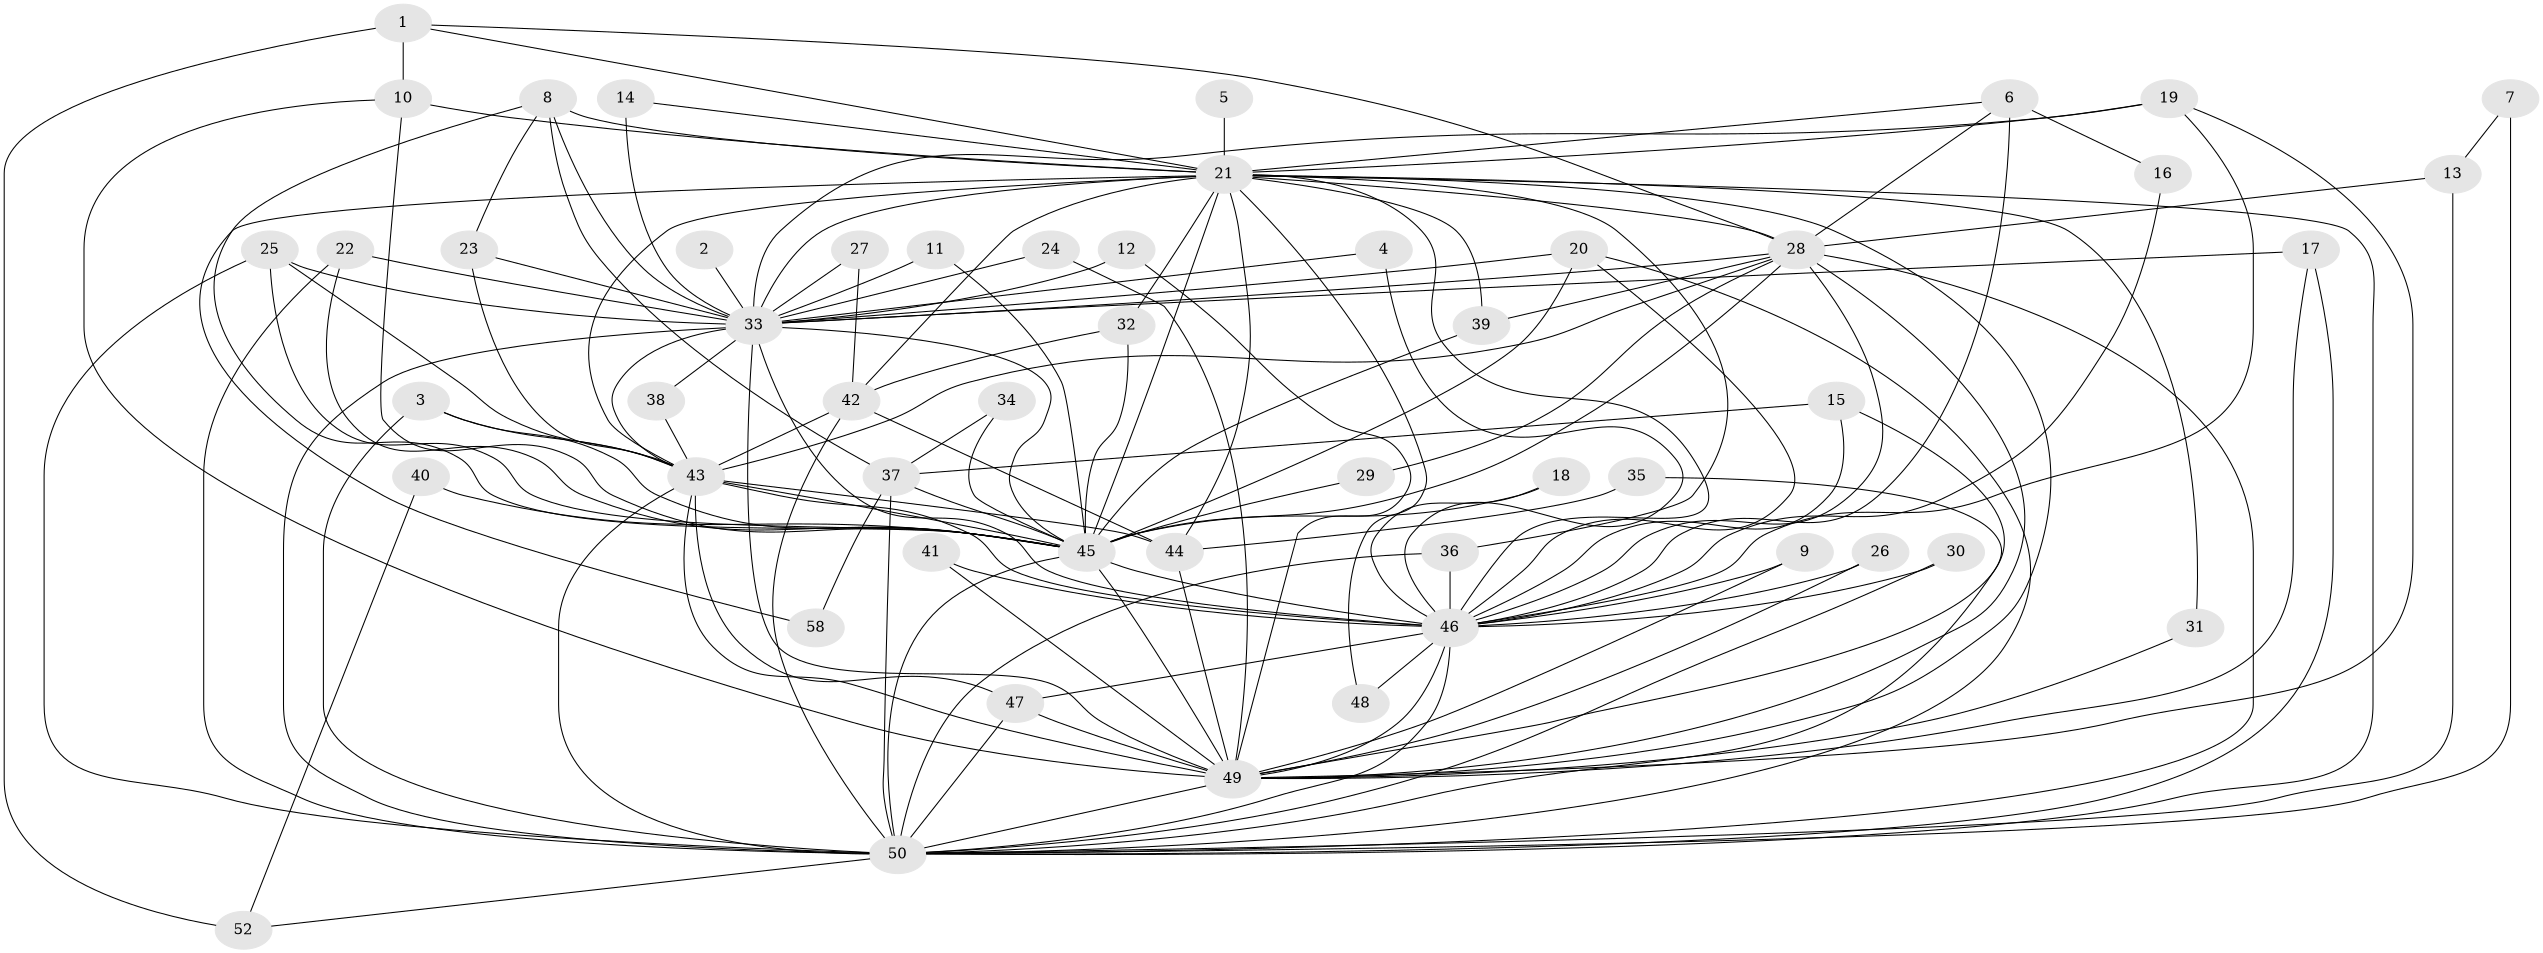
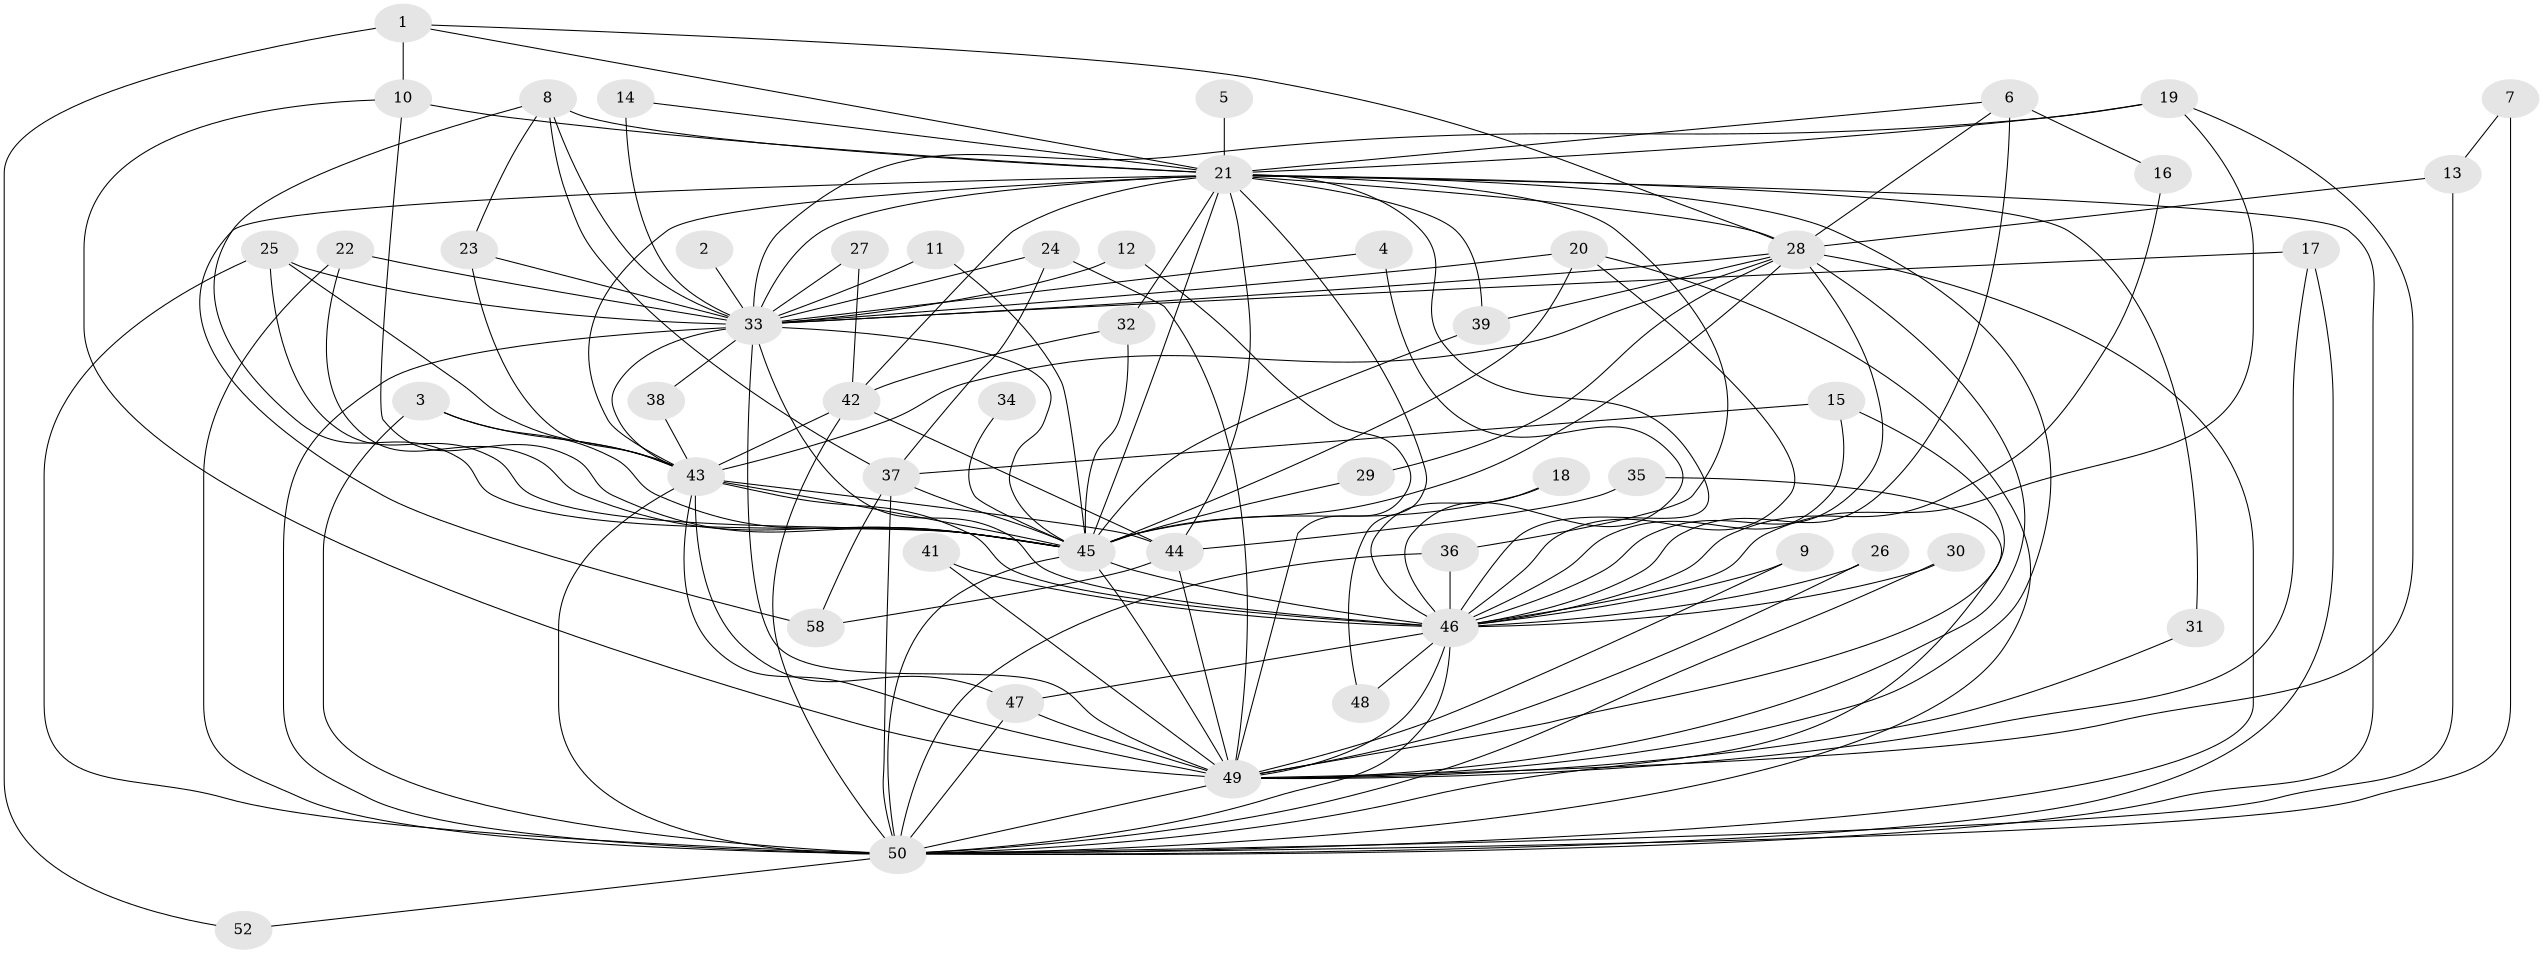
(949, 439) -> (982, 369)
(421, 477) -> none
none -> (1006, 595)
